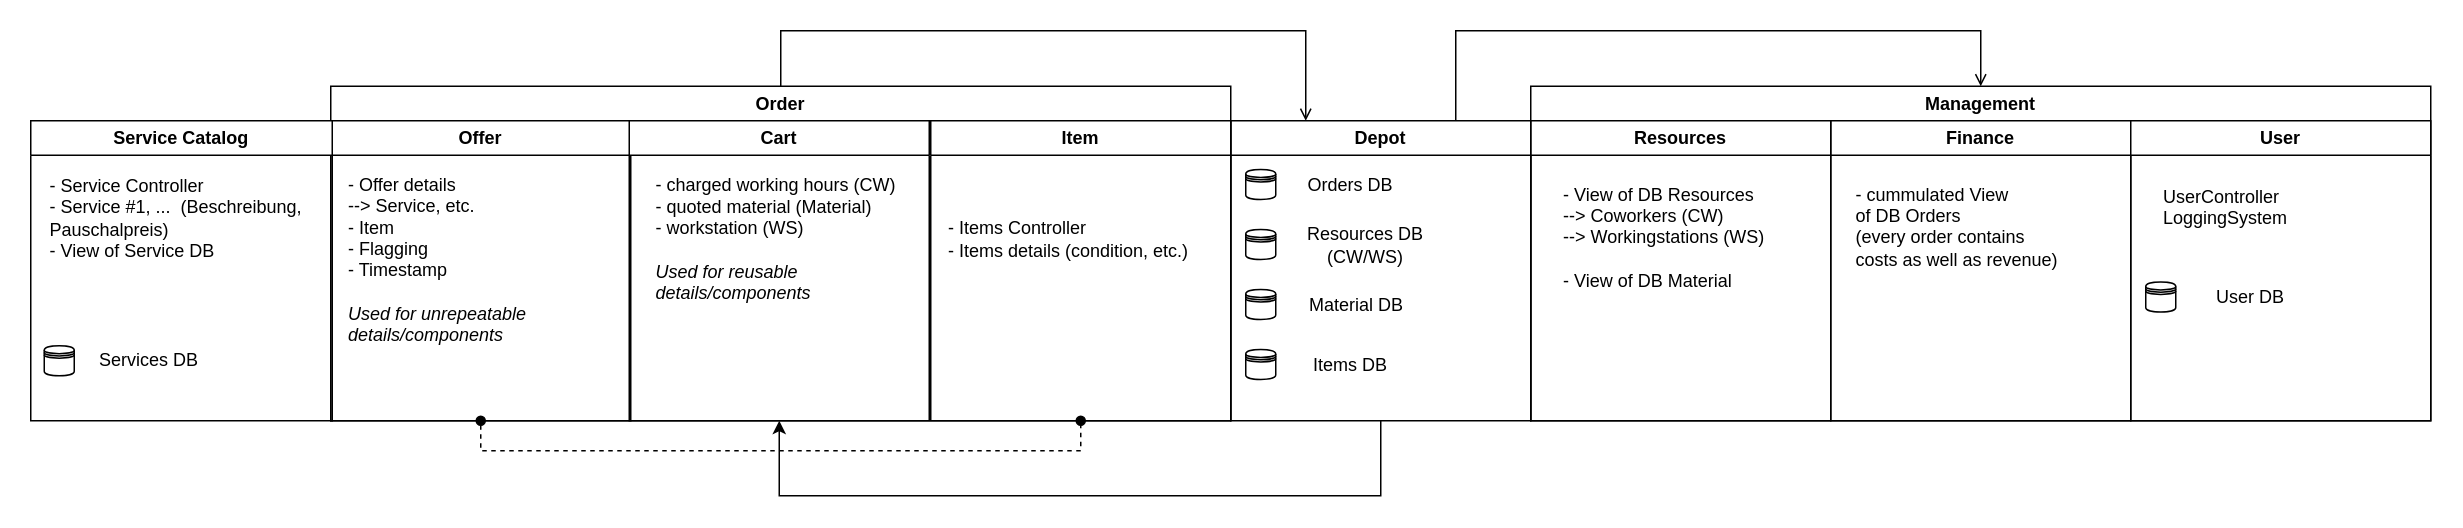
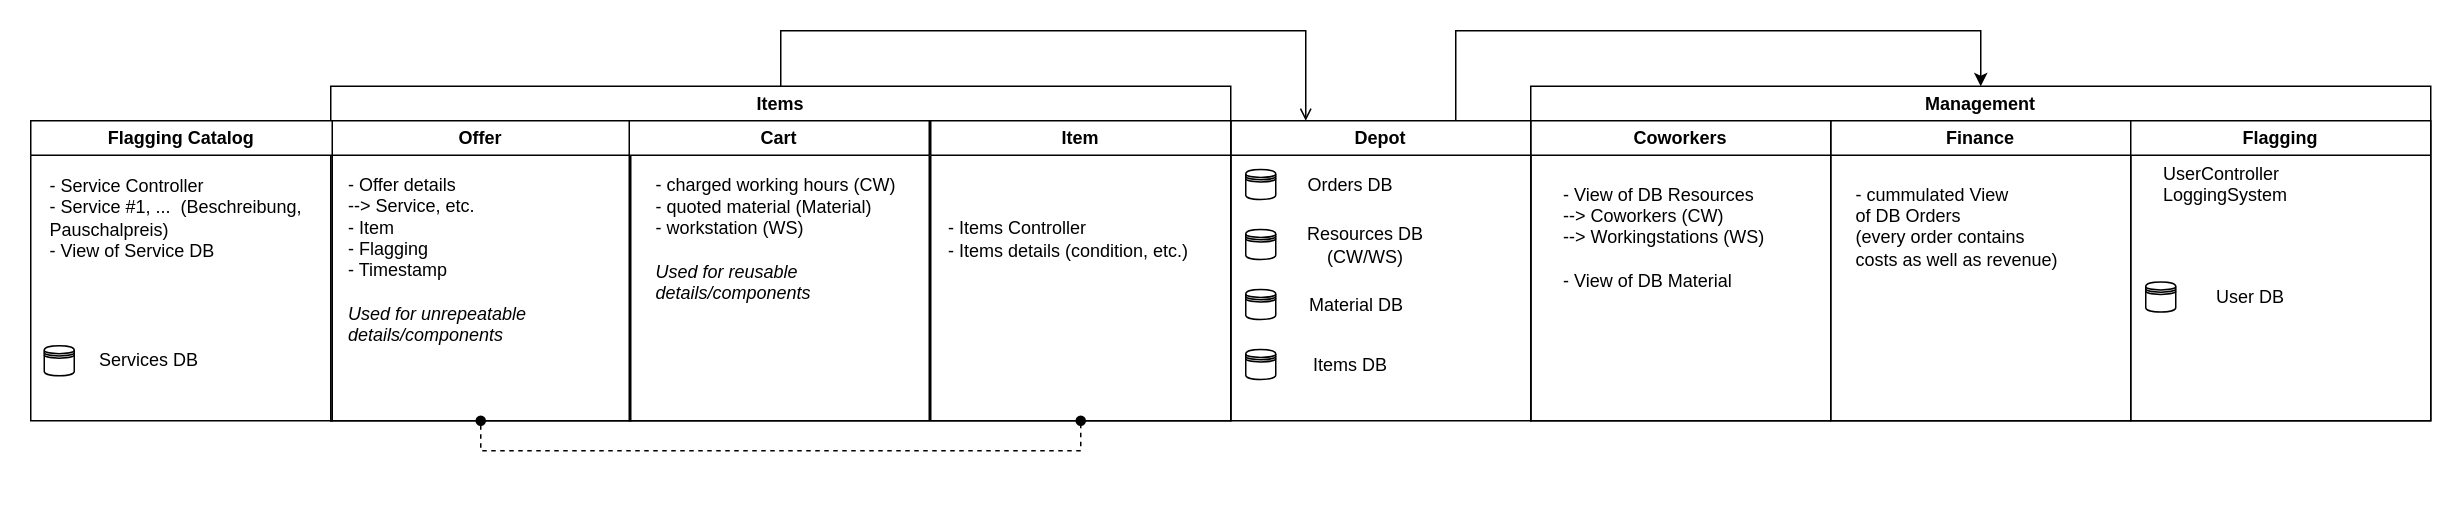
(1981, 77) -> (1981, 75)
(781, 104) -> (781, 104)
(182, 139) -> (182, 139)
(1681, 139) -> (1681, 139)
(2281, 139) -> (2281, 139)
(2243, 218) -> (2243, 196)
(1084, 496) -> none
